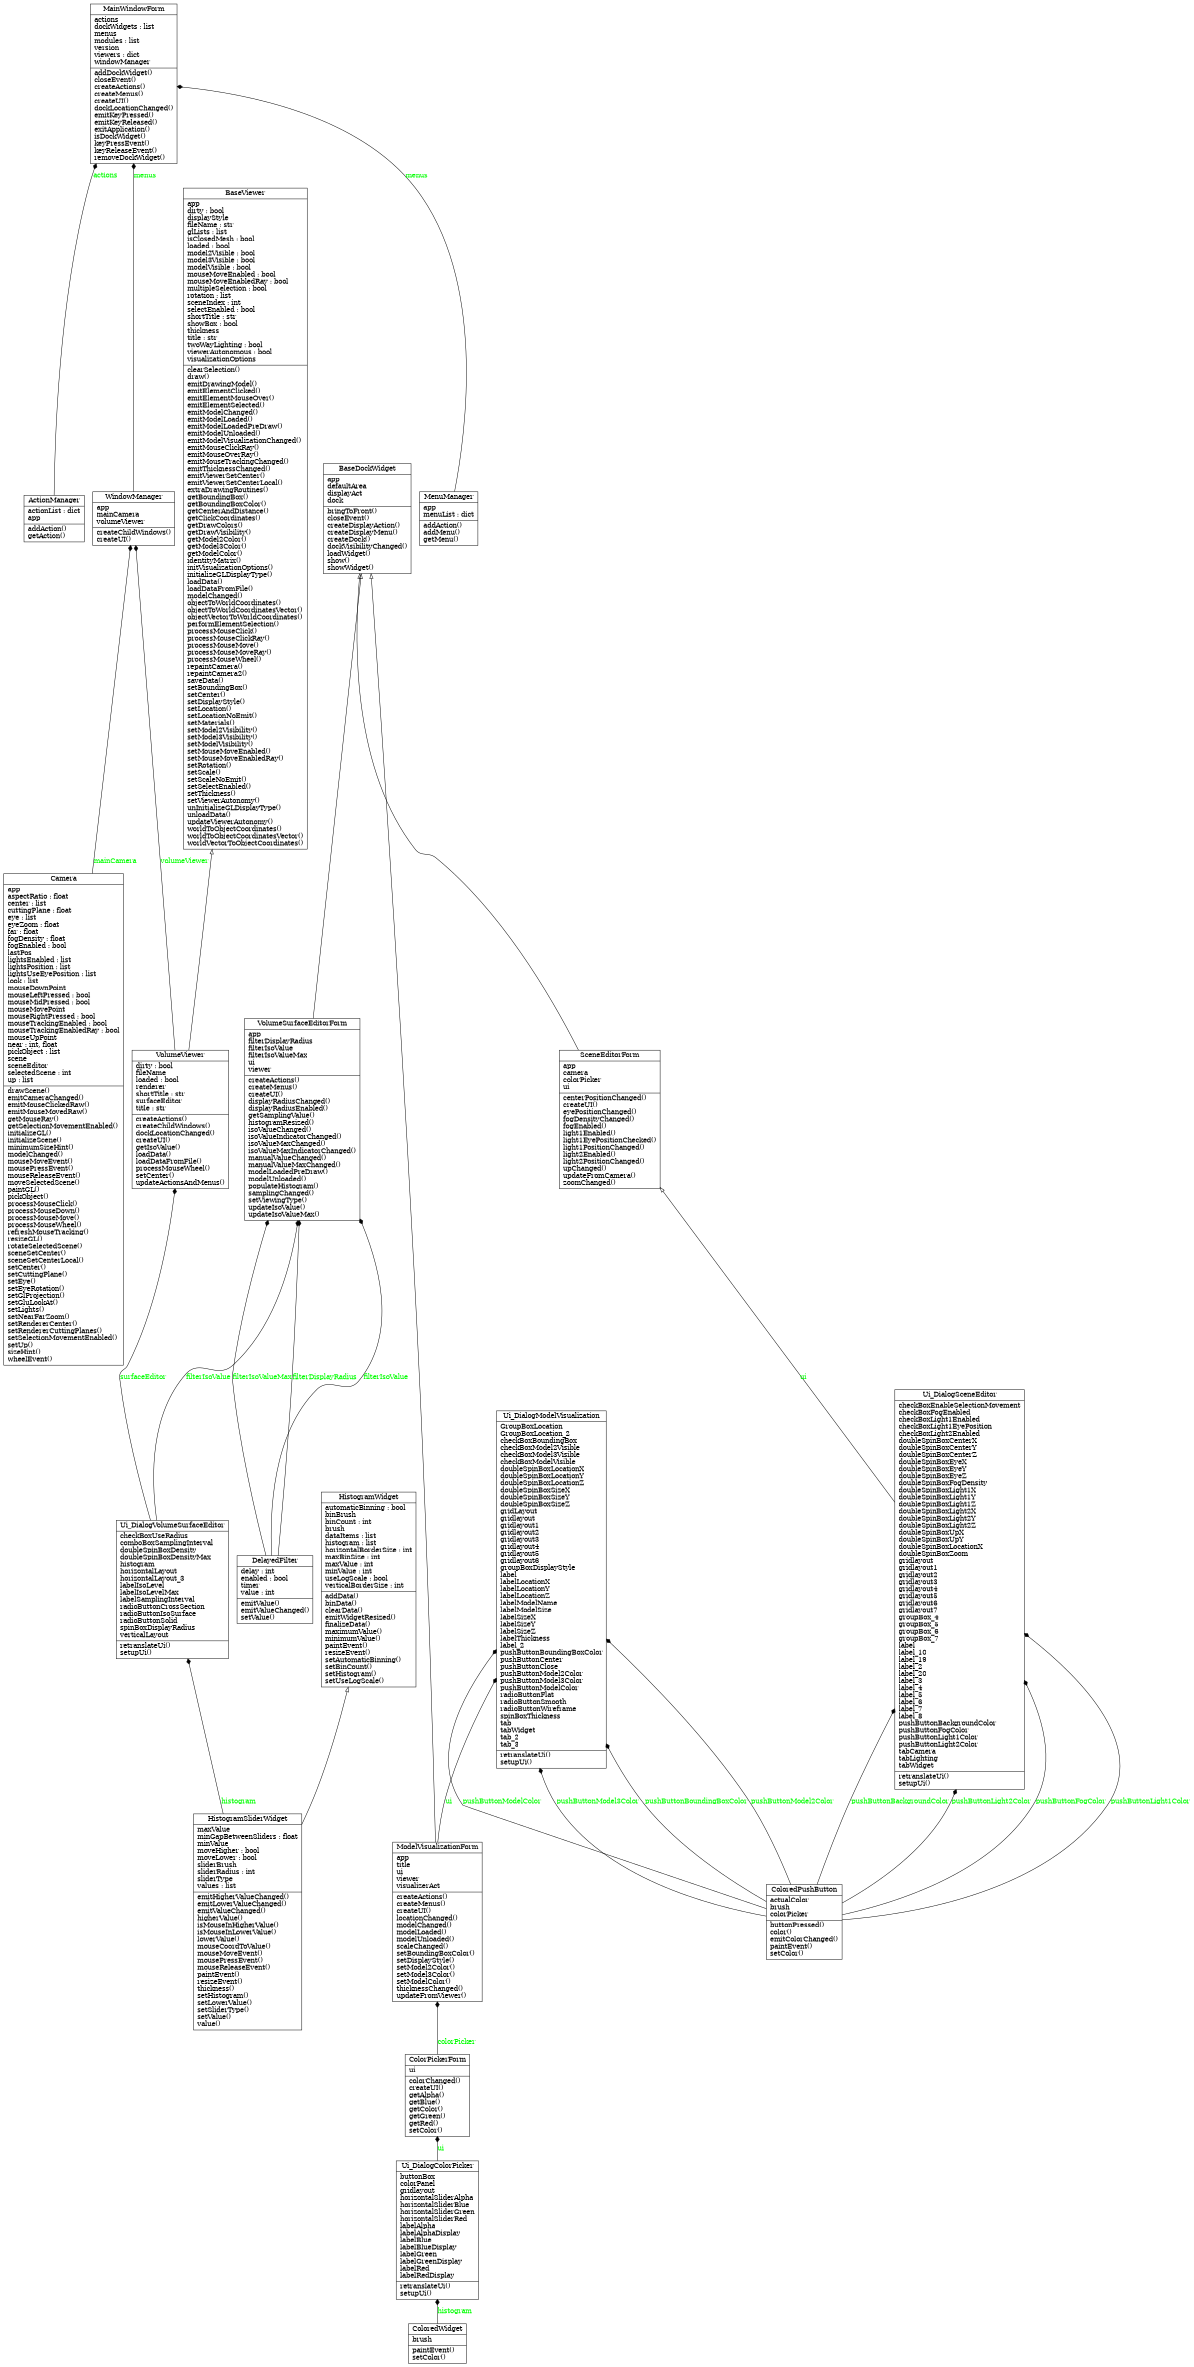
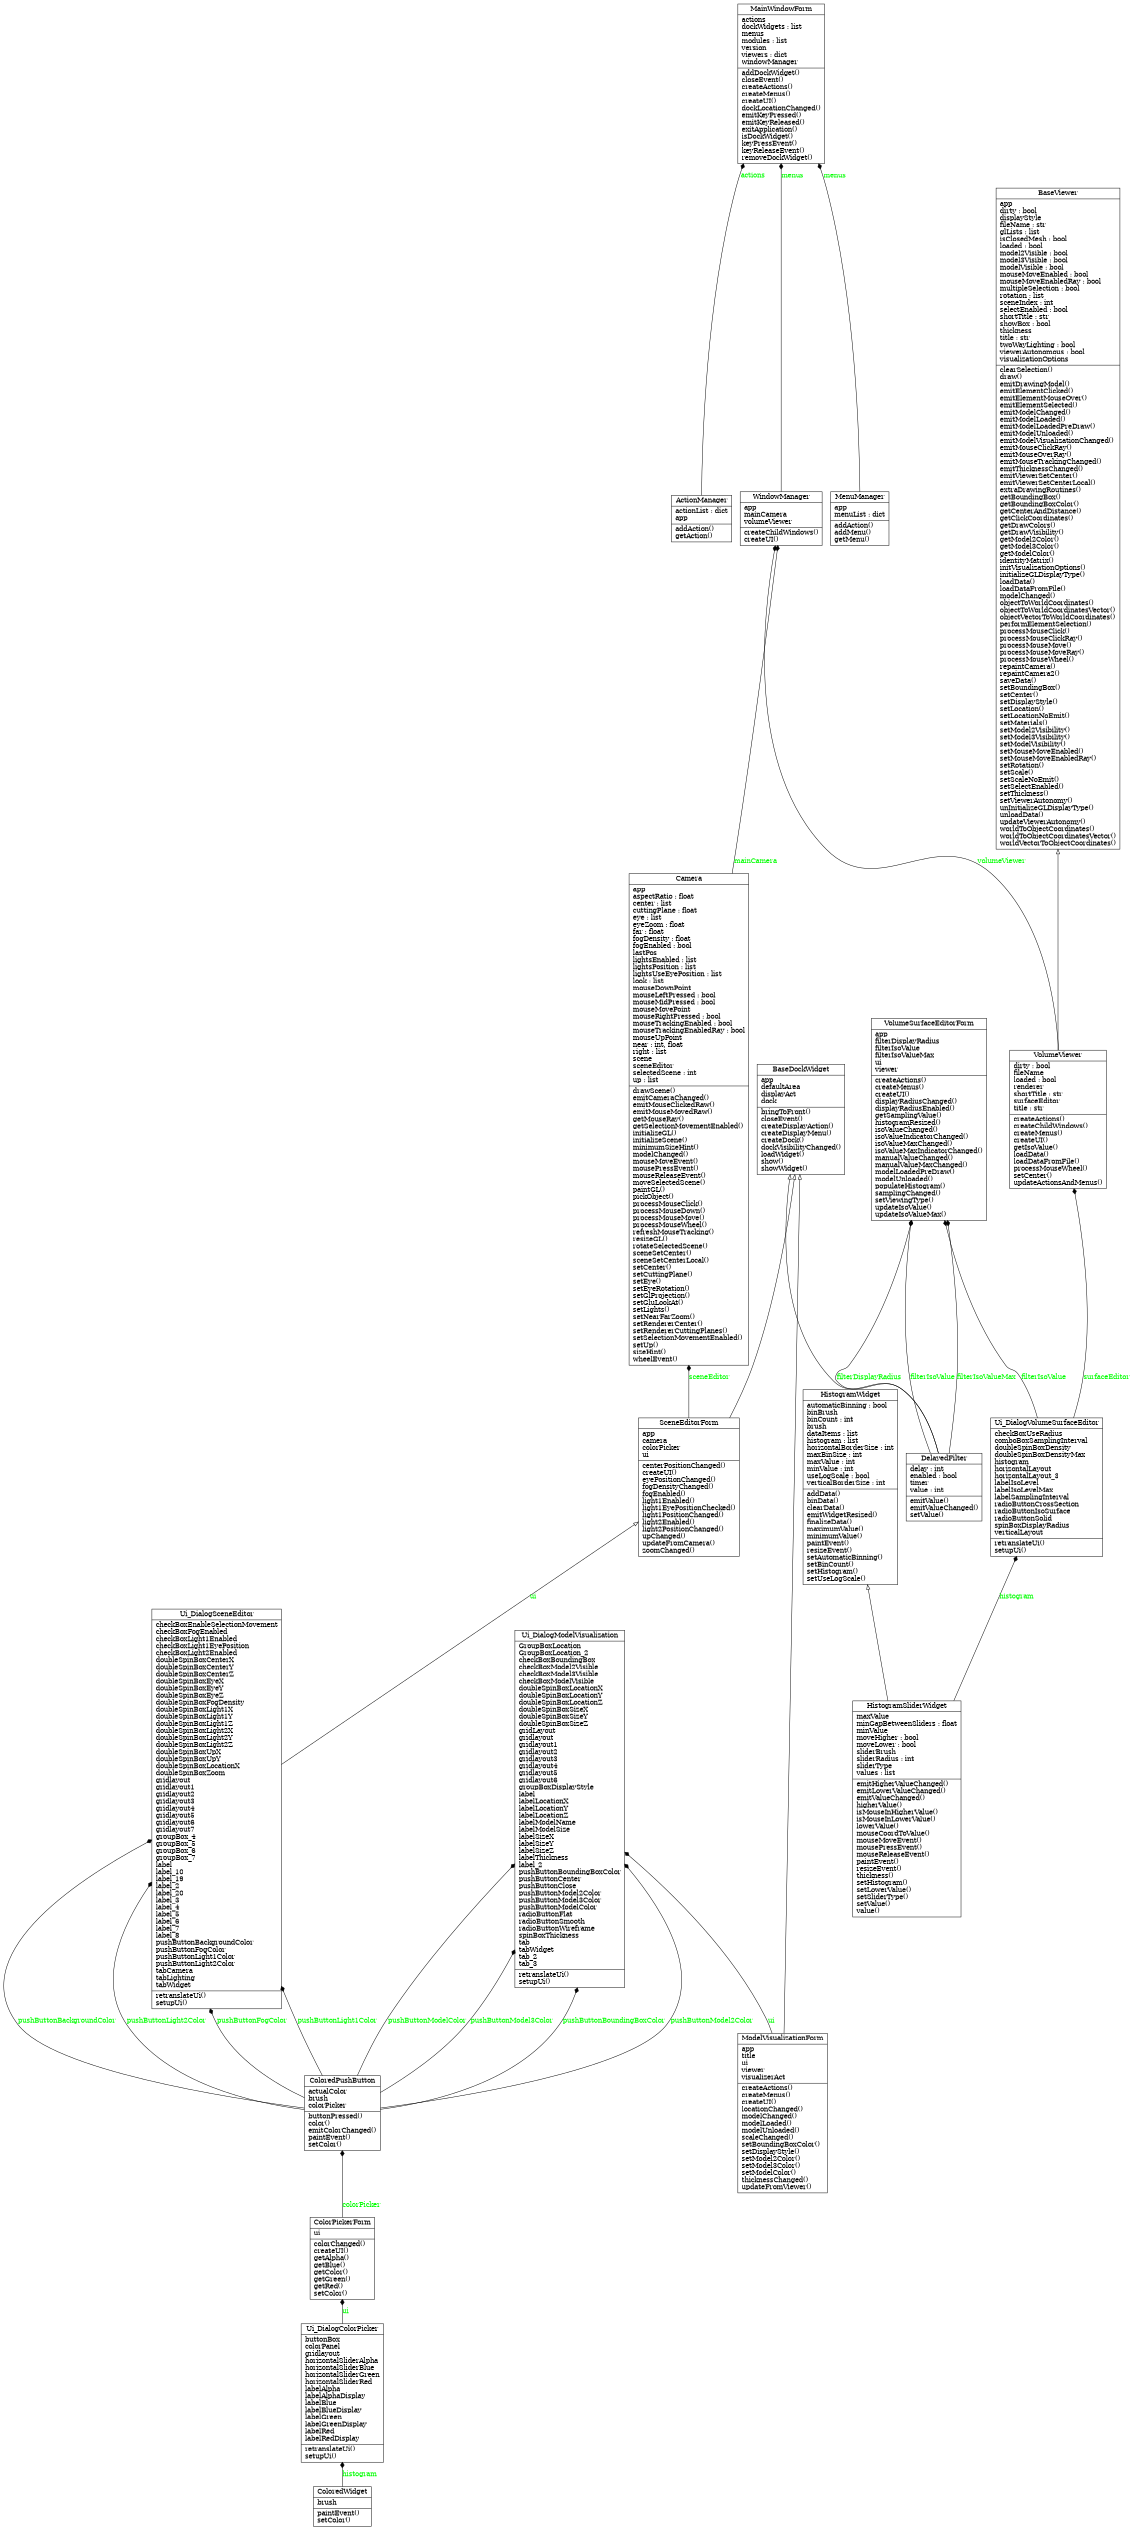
(337, 799) -> (814, 1355)
(34, 1052) -> (650, 1052)
(175, 1134) -> (1038, 1134)
none -> (689, 1394)
(437, 2031) -> (342, 2187)
